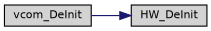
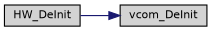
(105, 16) -> (95, 16)
